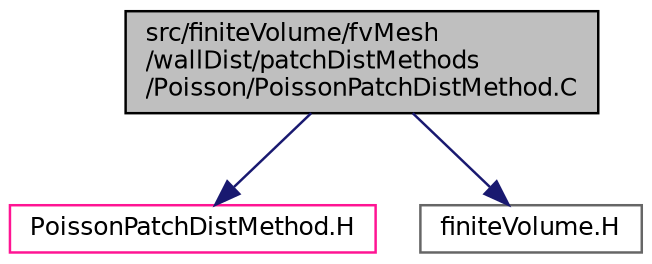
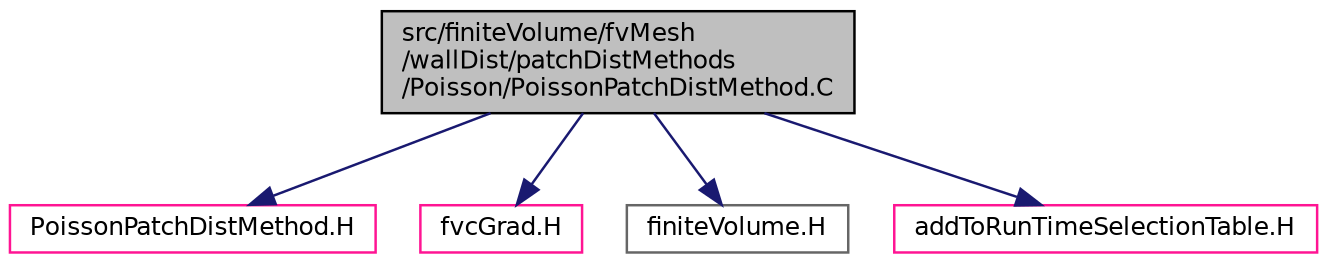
none -> (501, 229)
none -> (1106, 229)
